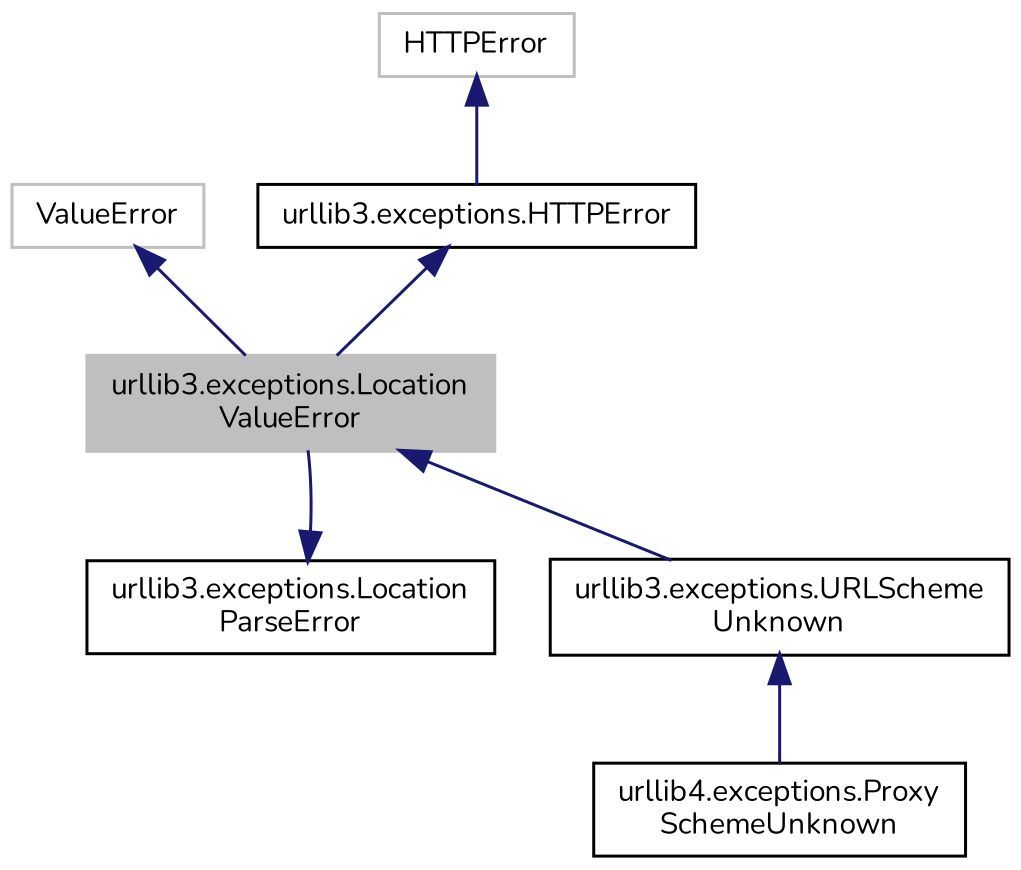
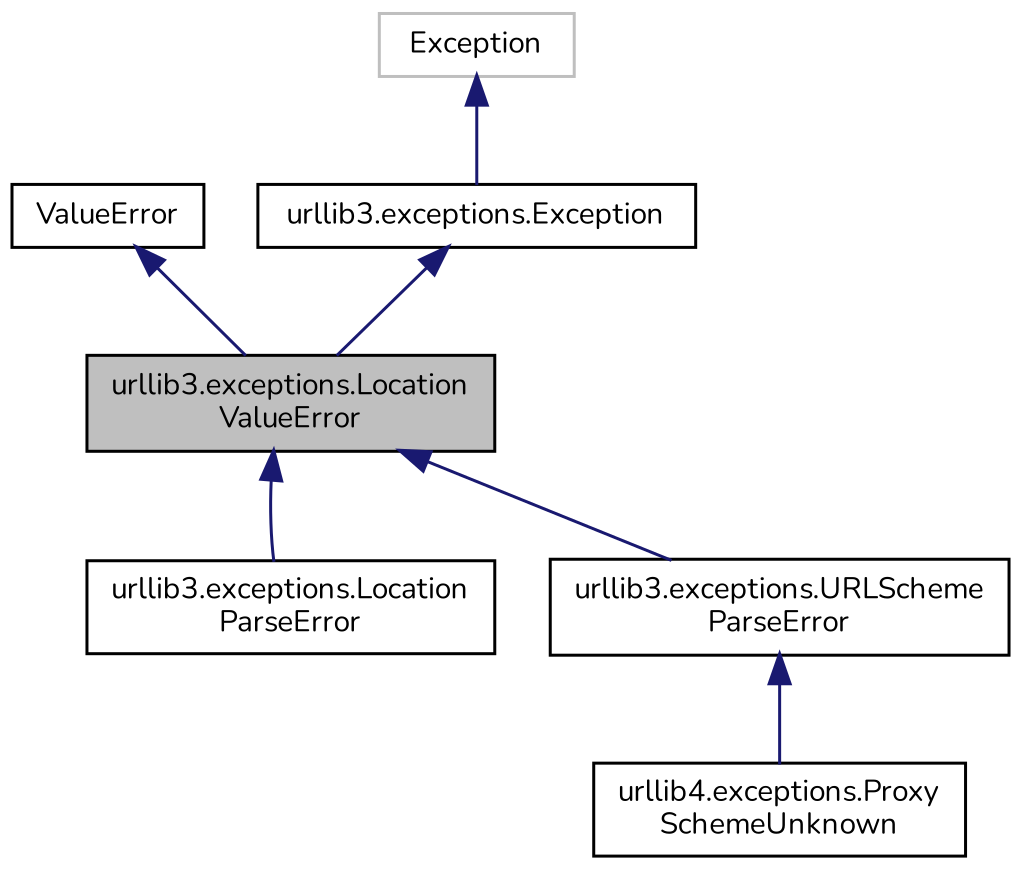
(477, 45) -> (477, 45)
(108, 216) -> (108, 216)
(477, 216) -> (477, 216)
(291, 403) -> (291, 403)
(311, 491) -> (271, 521)
(780, 607) -> (780, 607)
